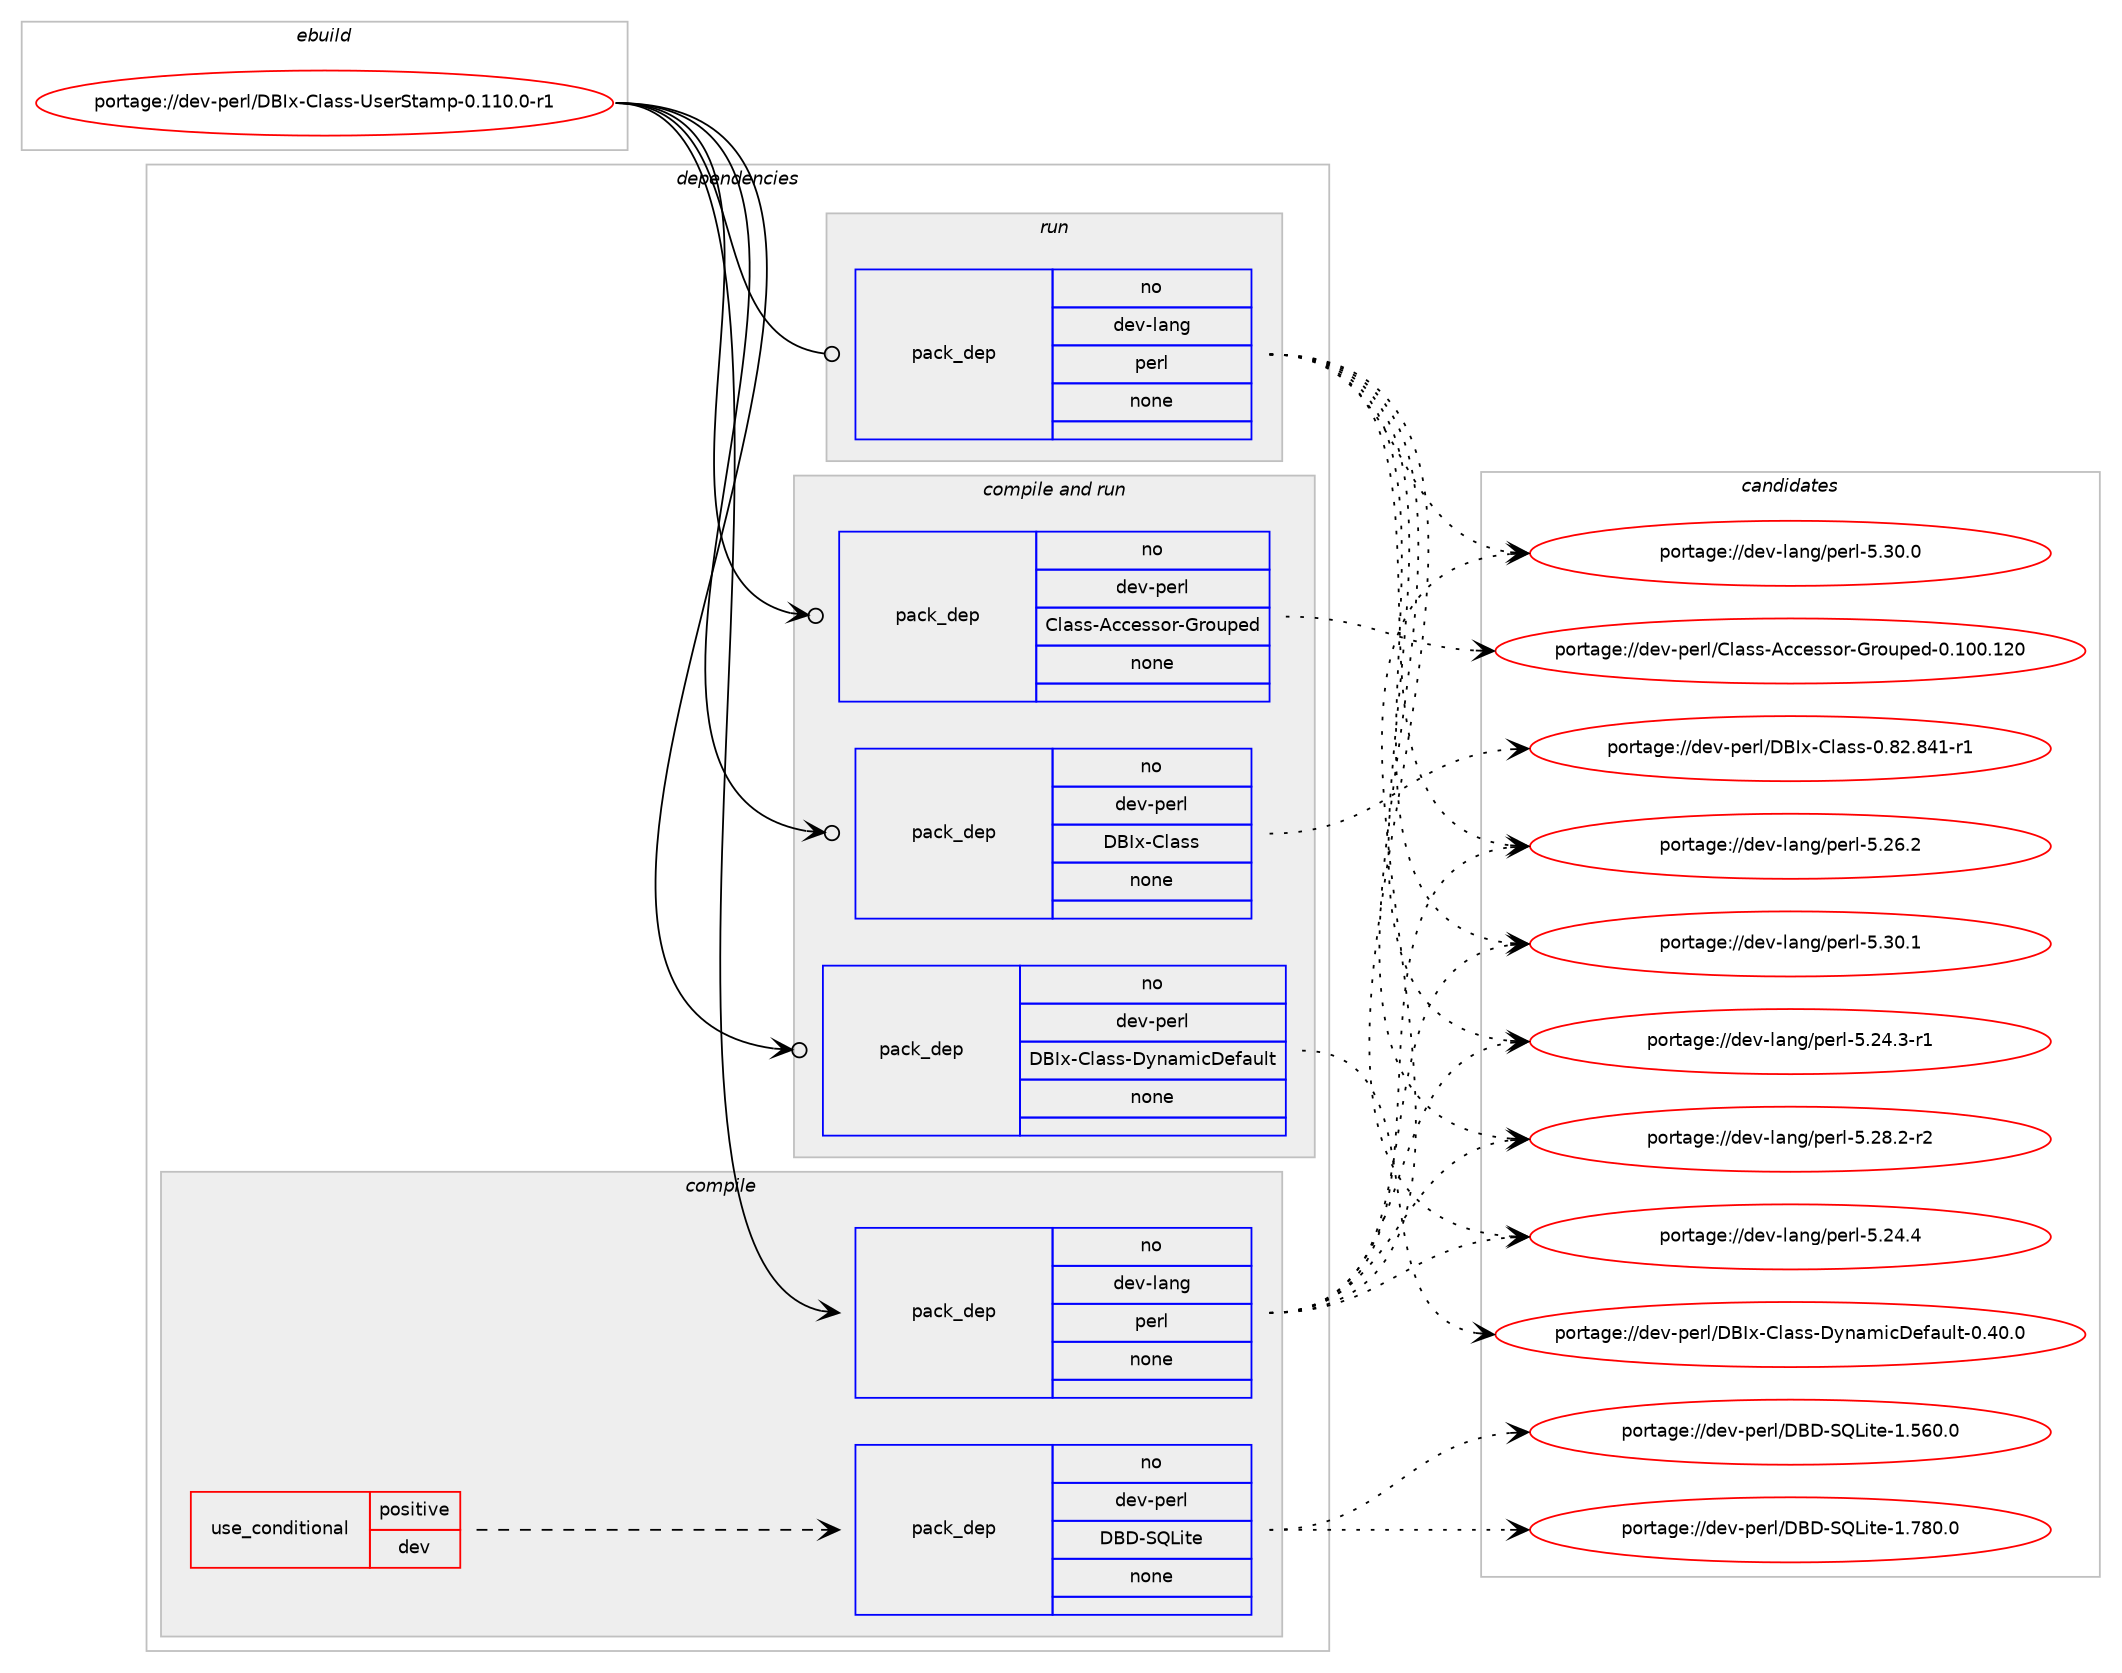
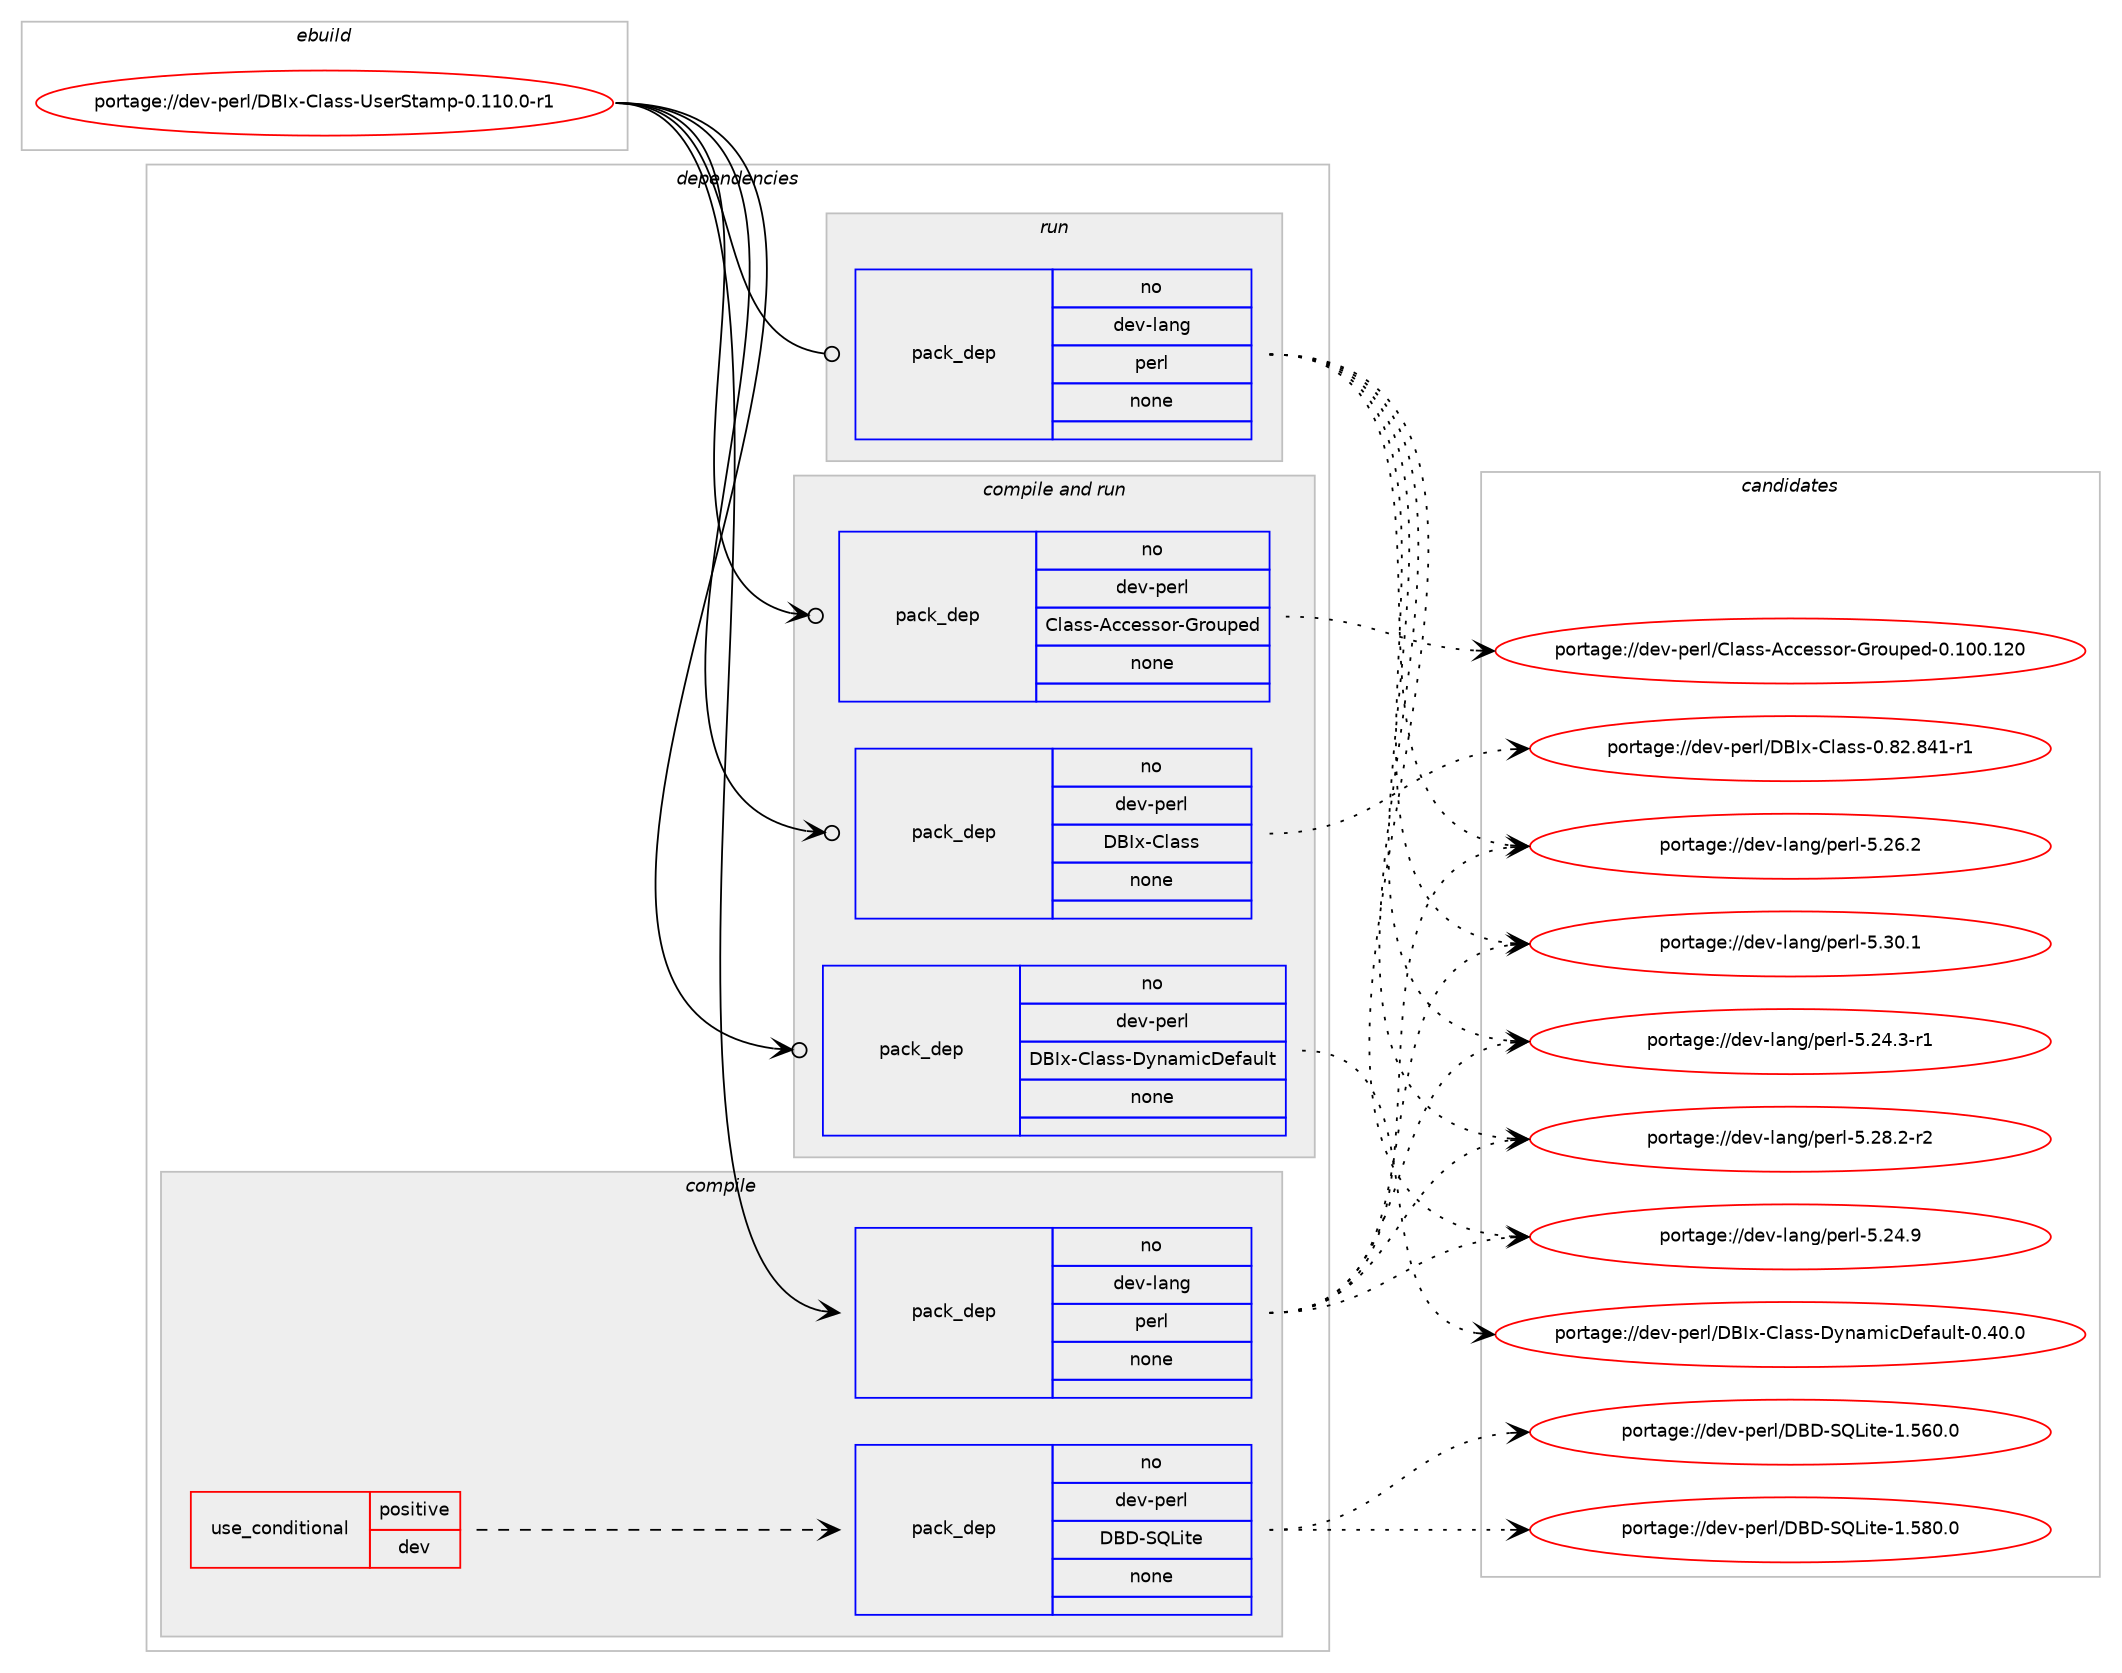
(1790, 553) -> none
(1790, 1237) -> (1790, 1237)
(1790, 1530) -> (1790, 1530)
